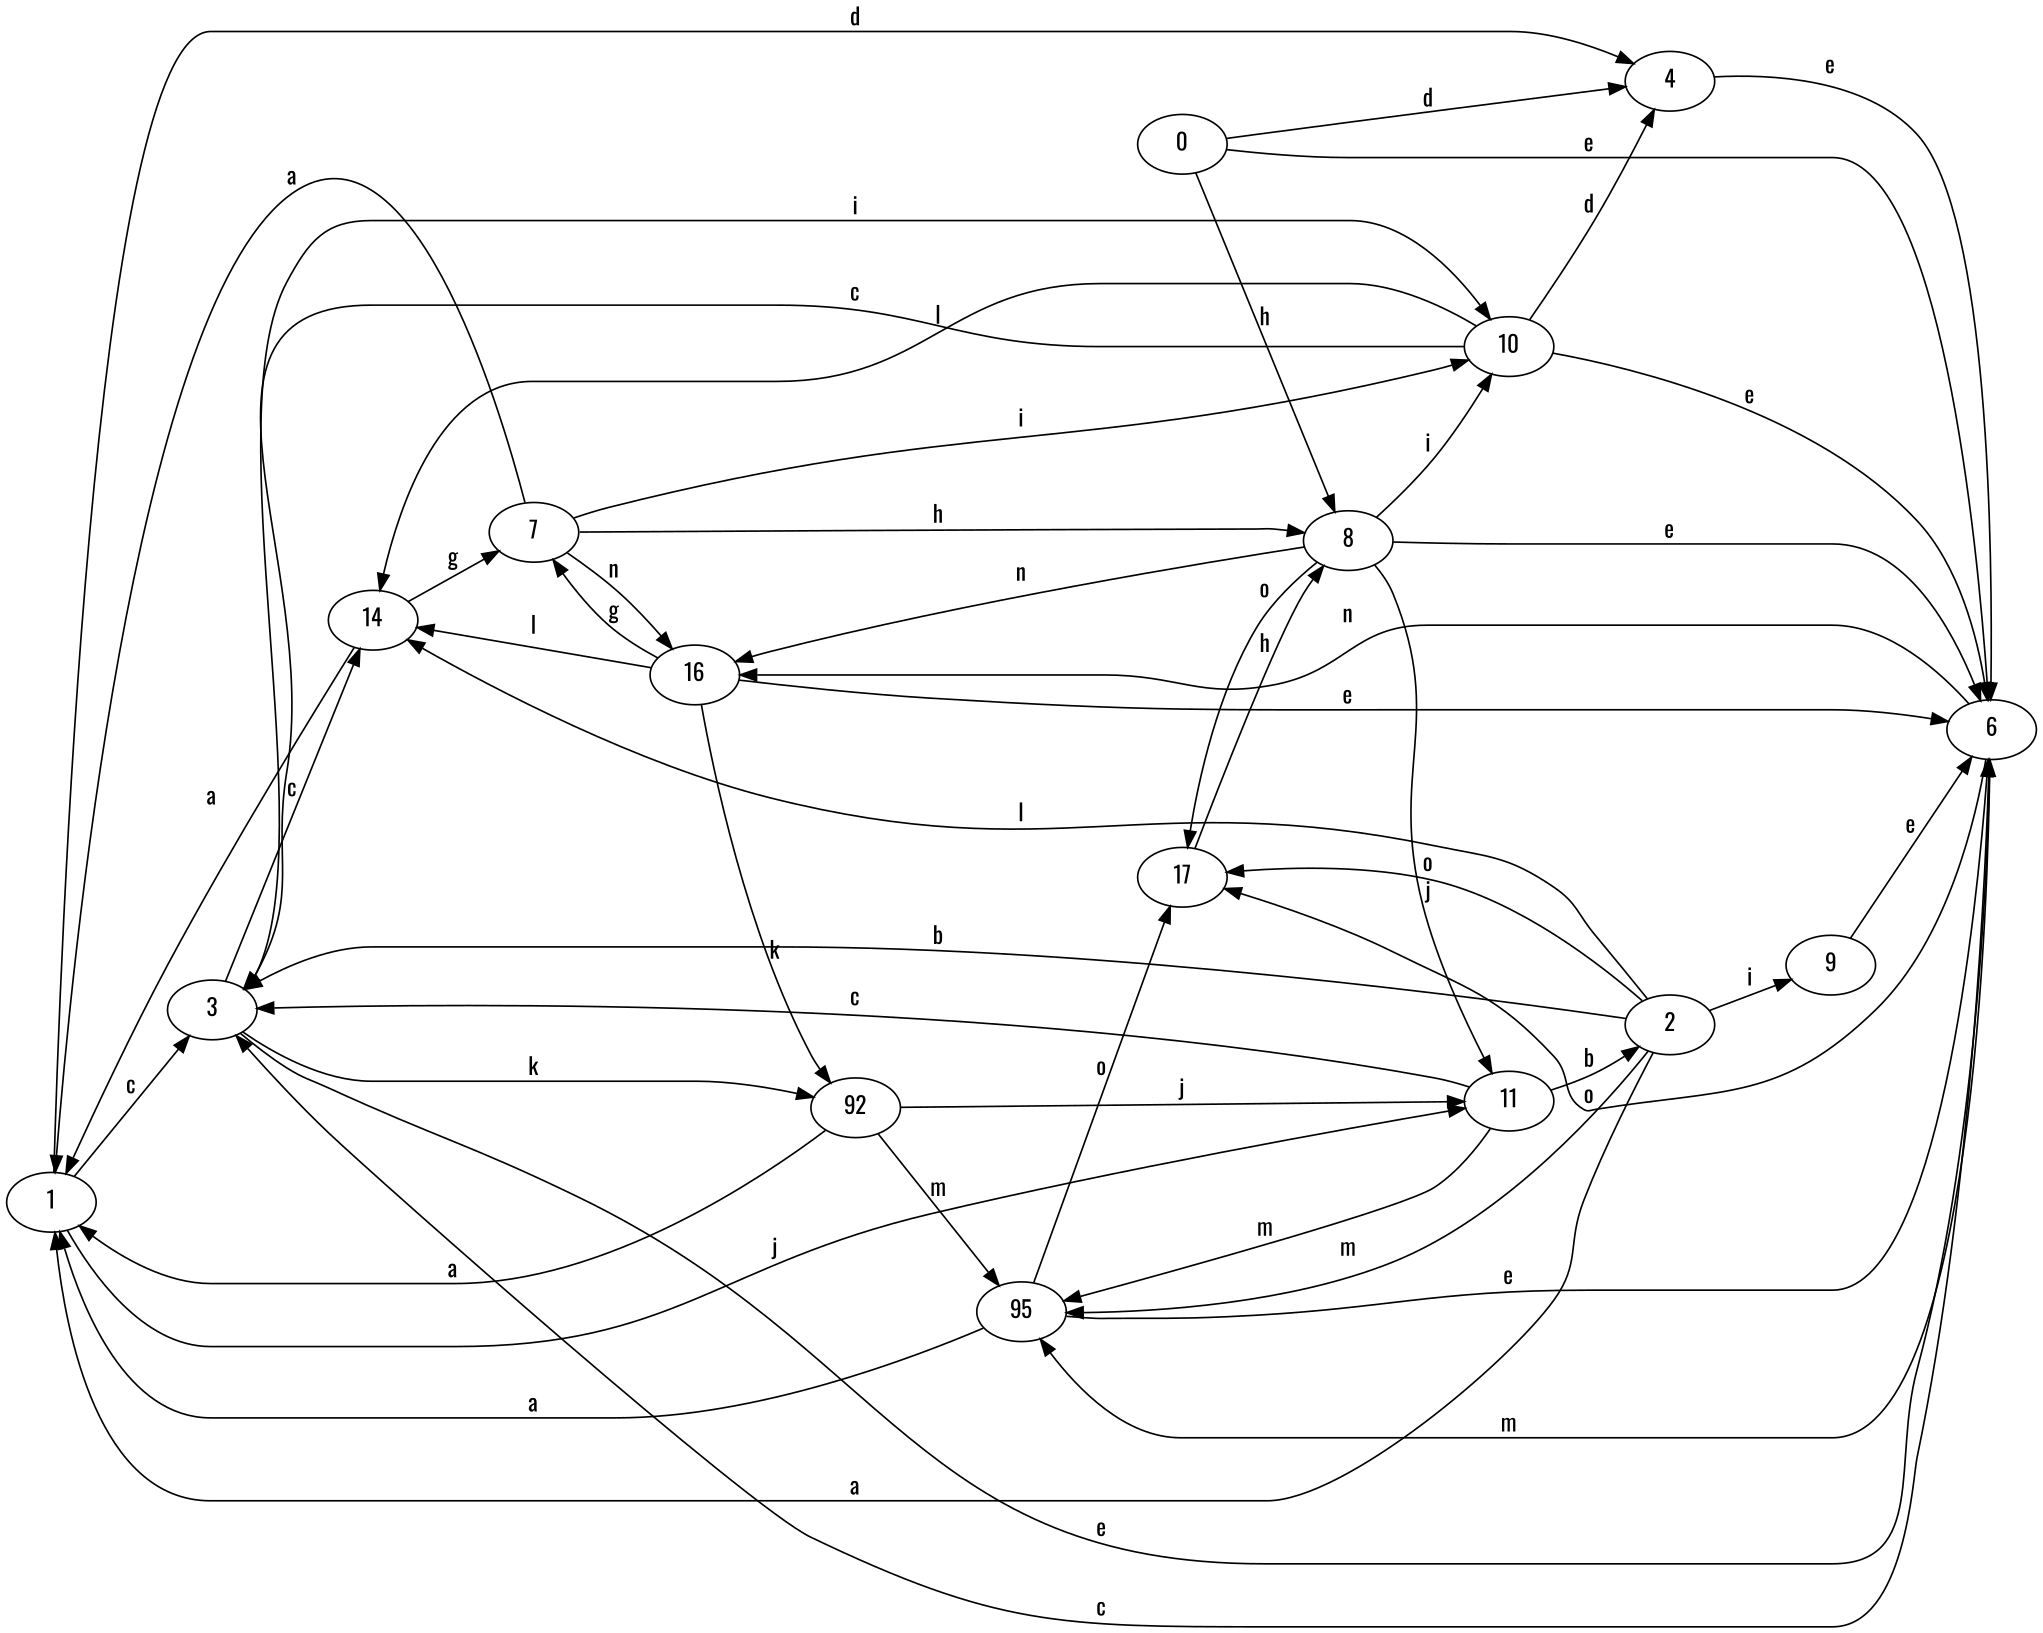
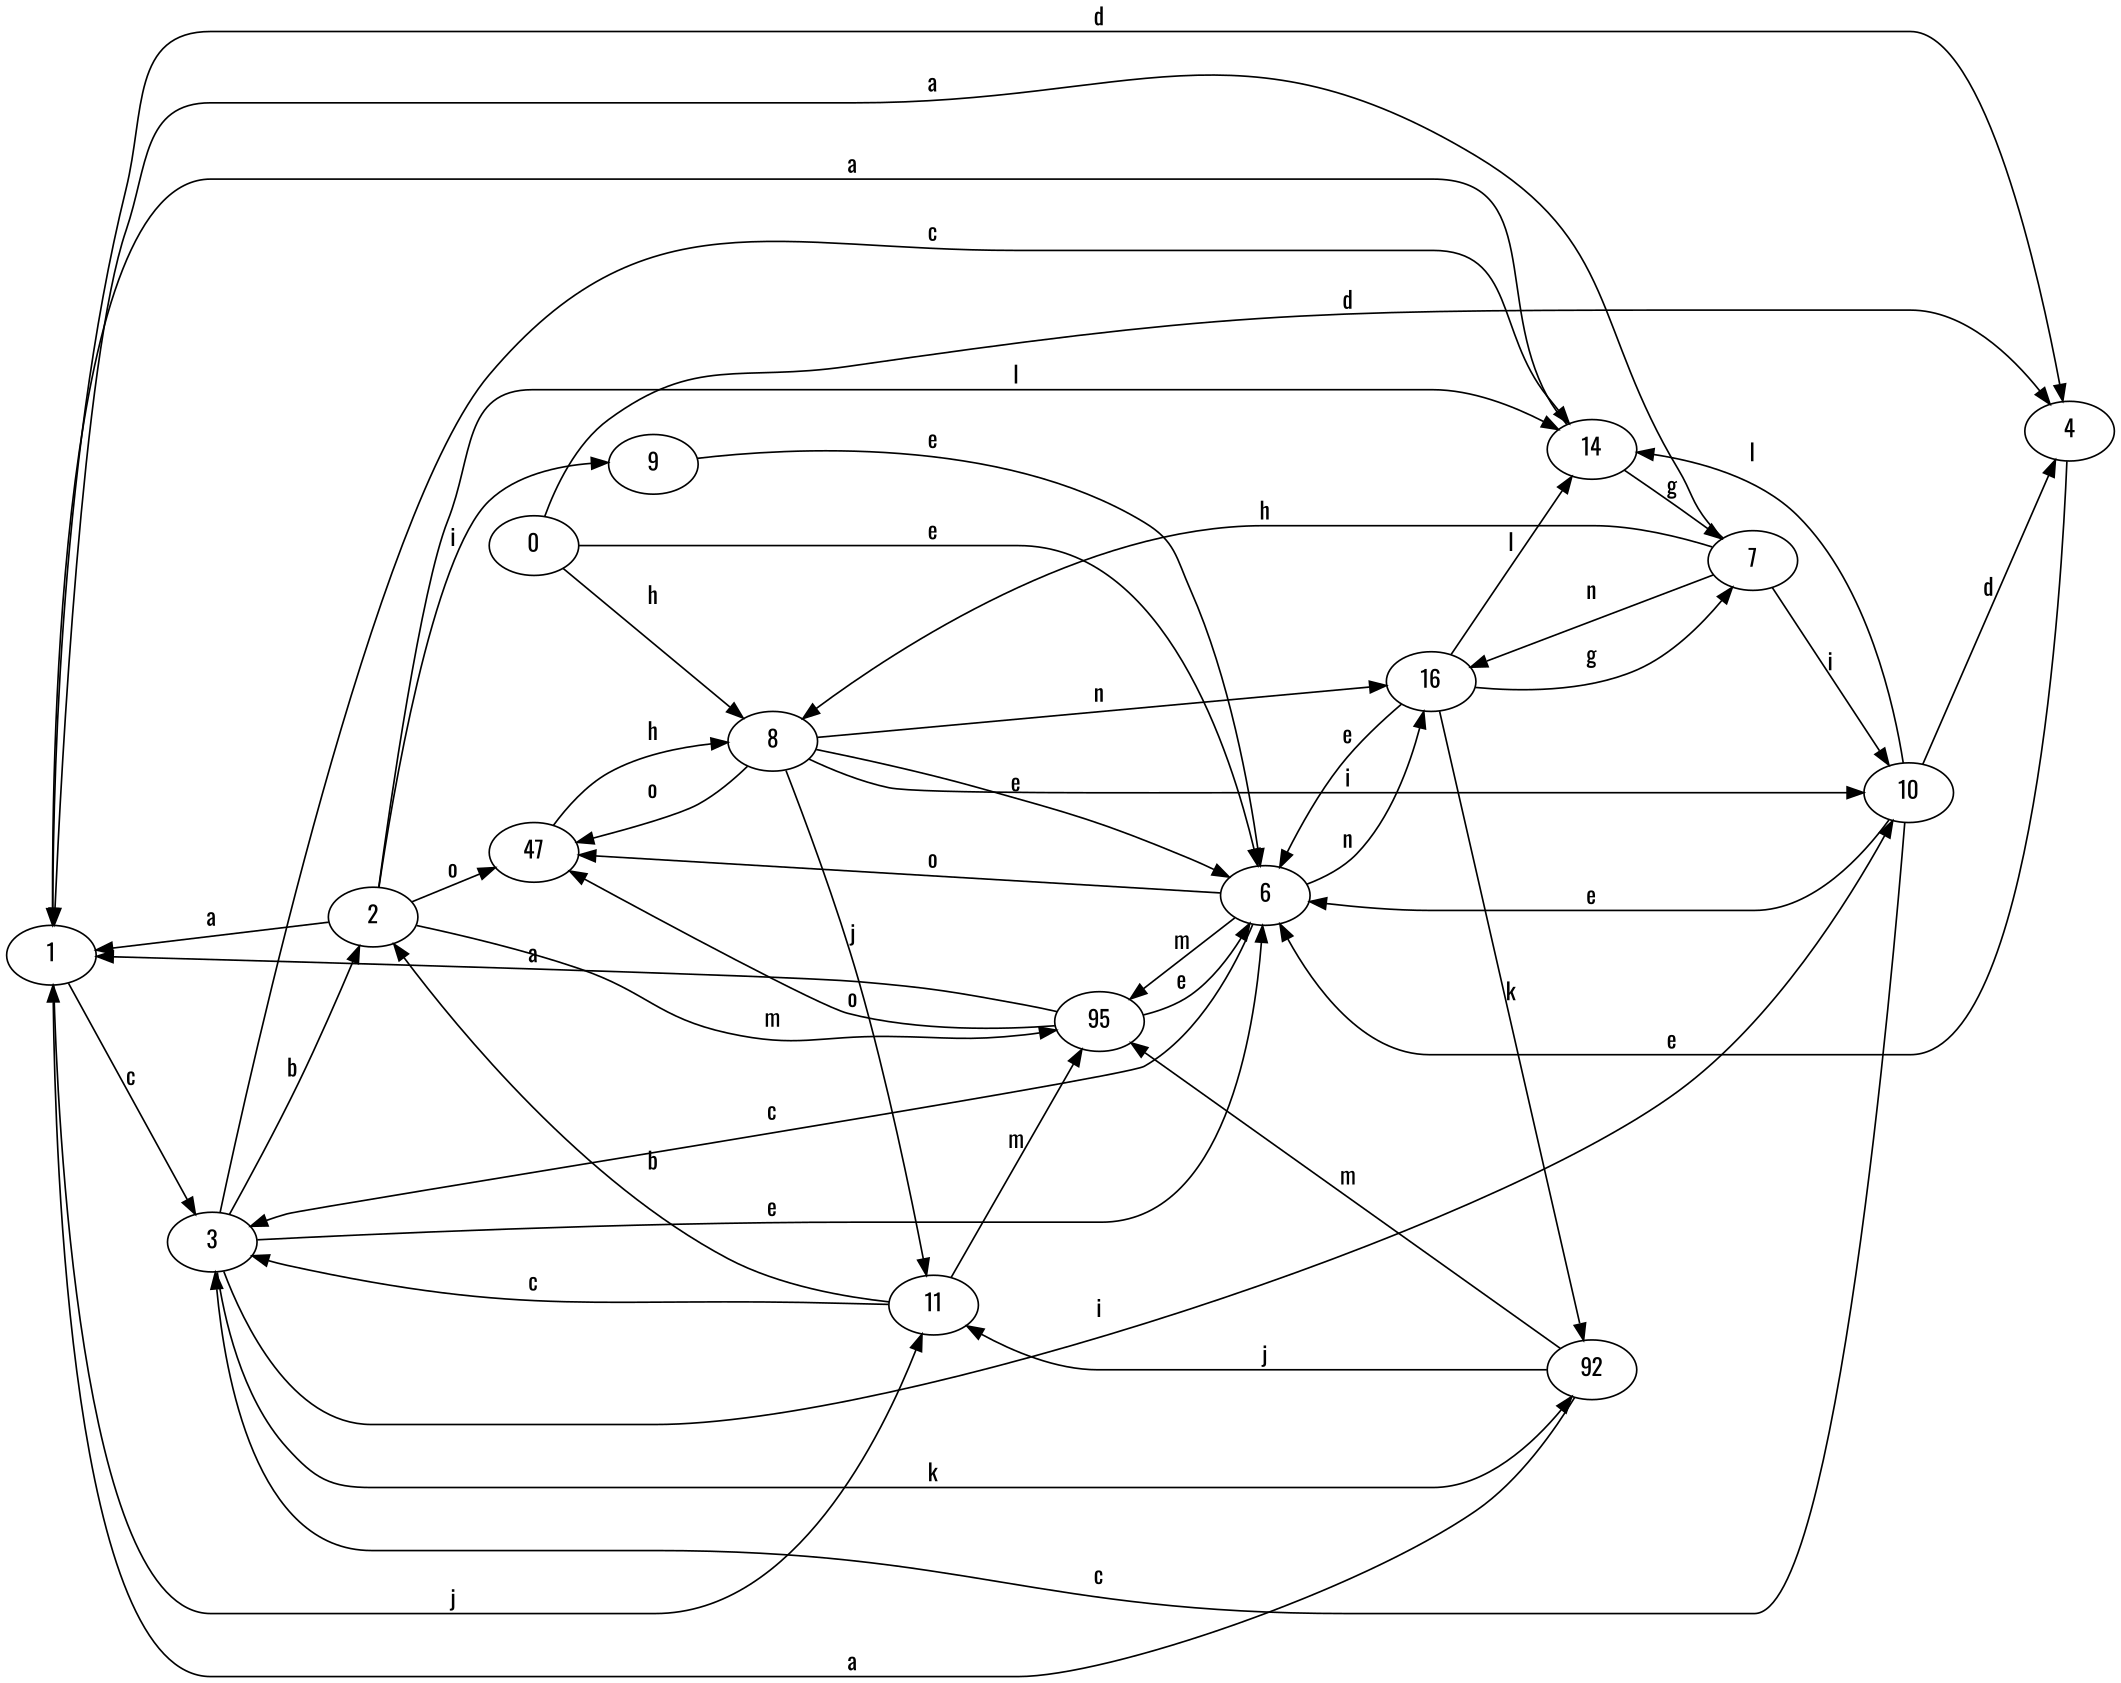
(1182, 877) -> (534, 852)
(941, 951) -> (295, 1090)
